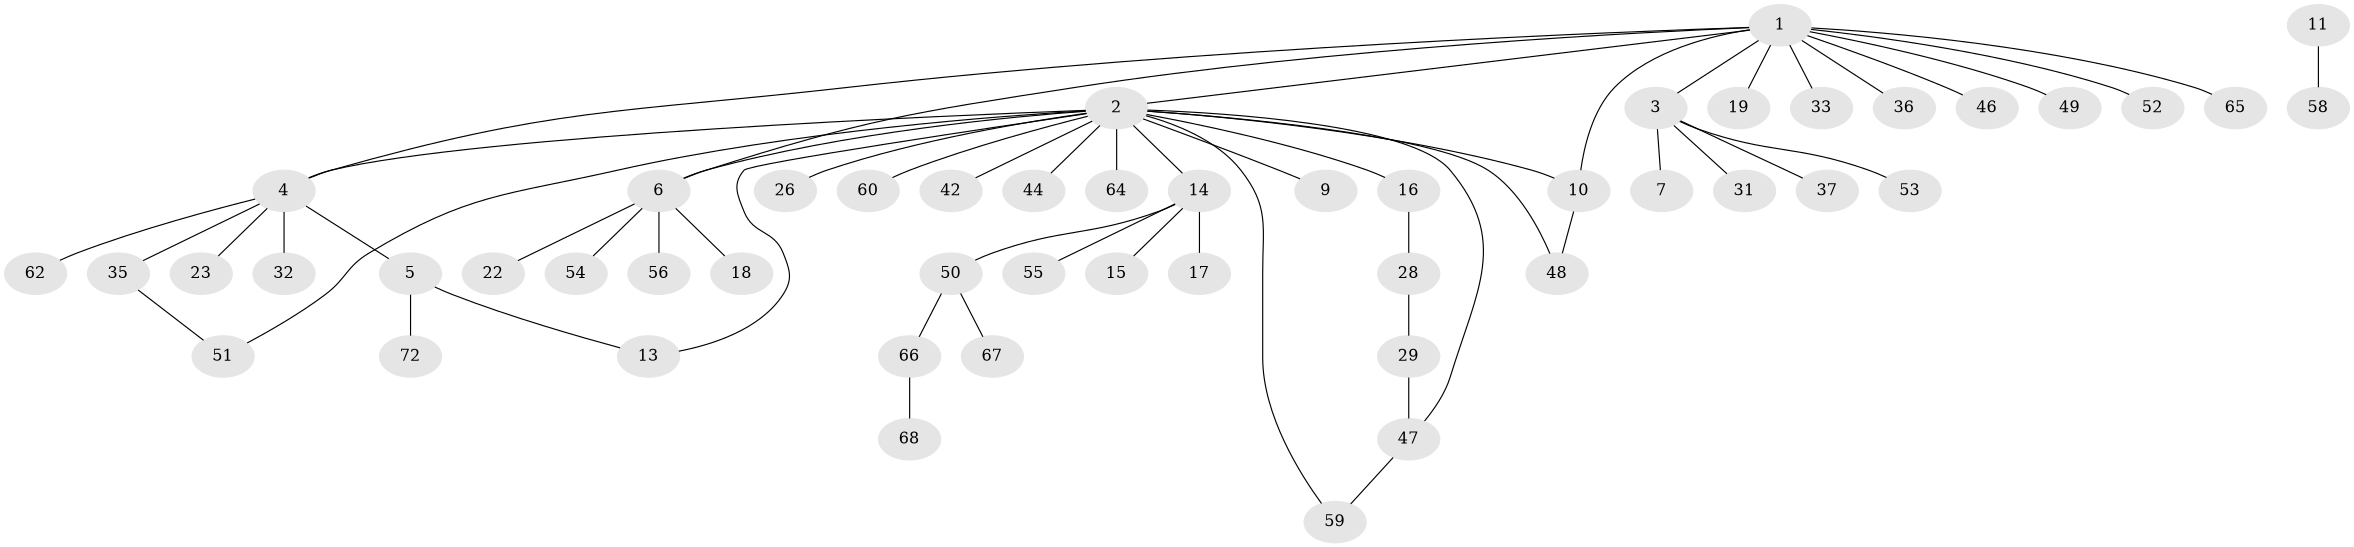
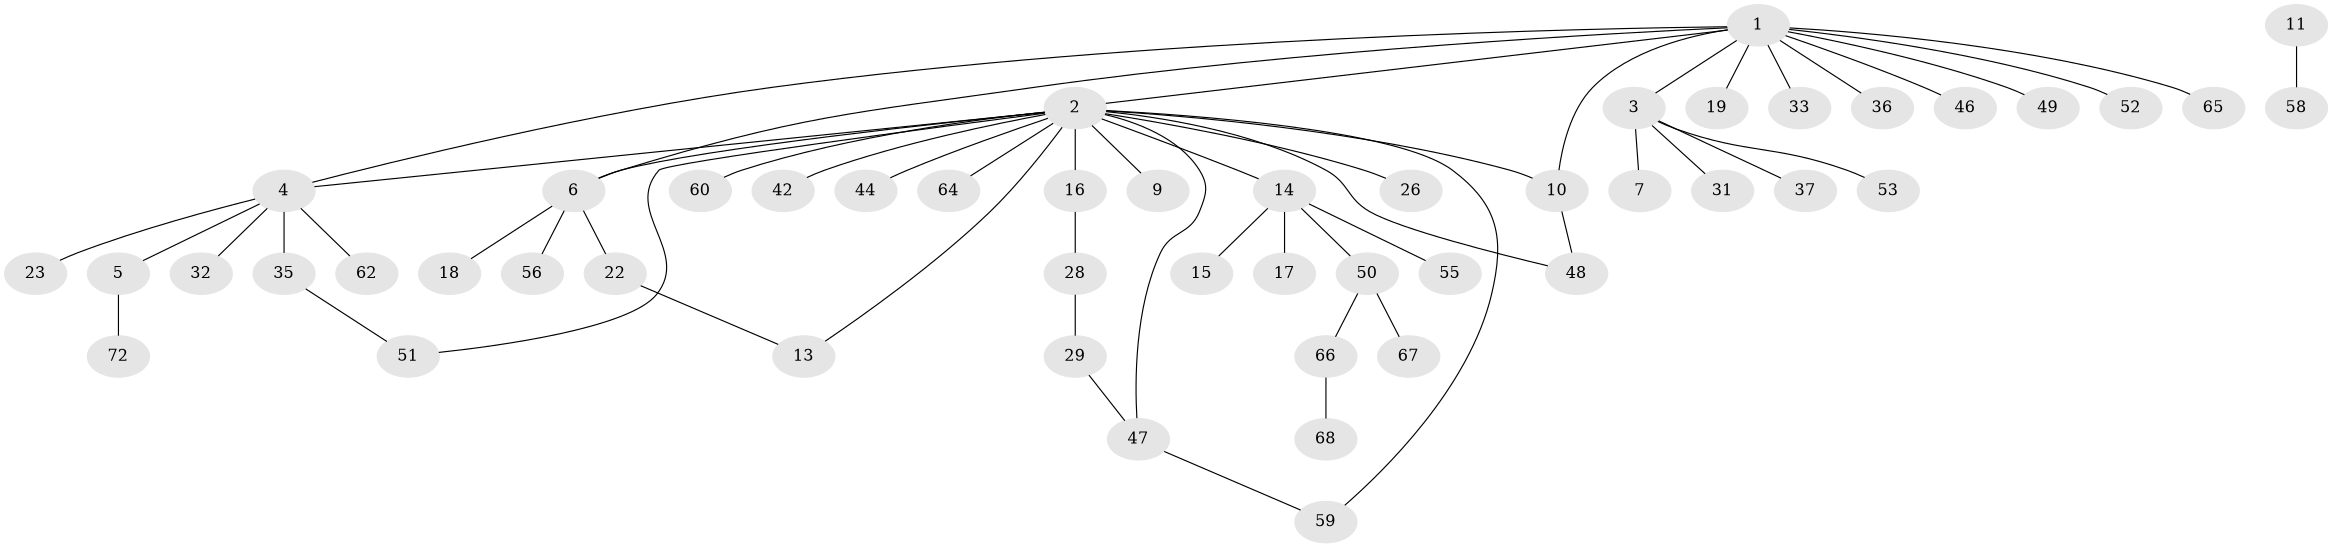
(576, 274) -> none
(526, 320) -> (709, 315)
